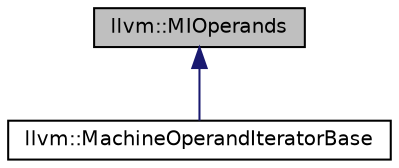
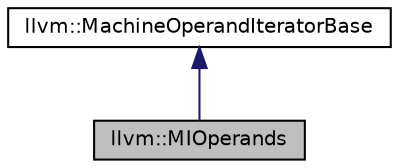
(199, 94) -> (199, 94)
